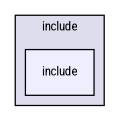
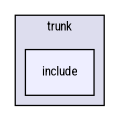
(60, 27) -> (60, 27)
